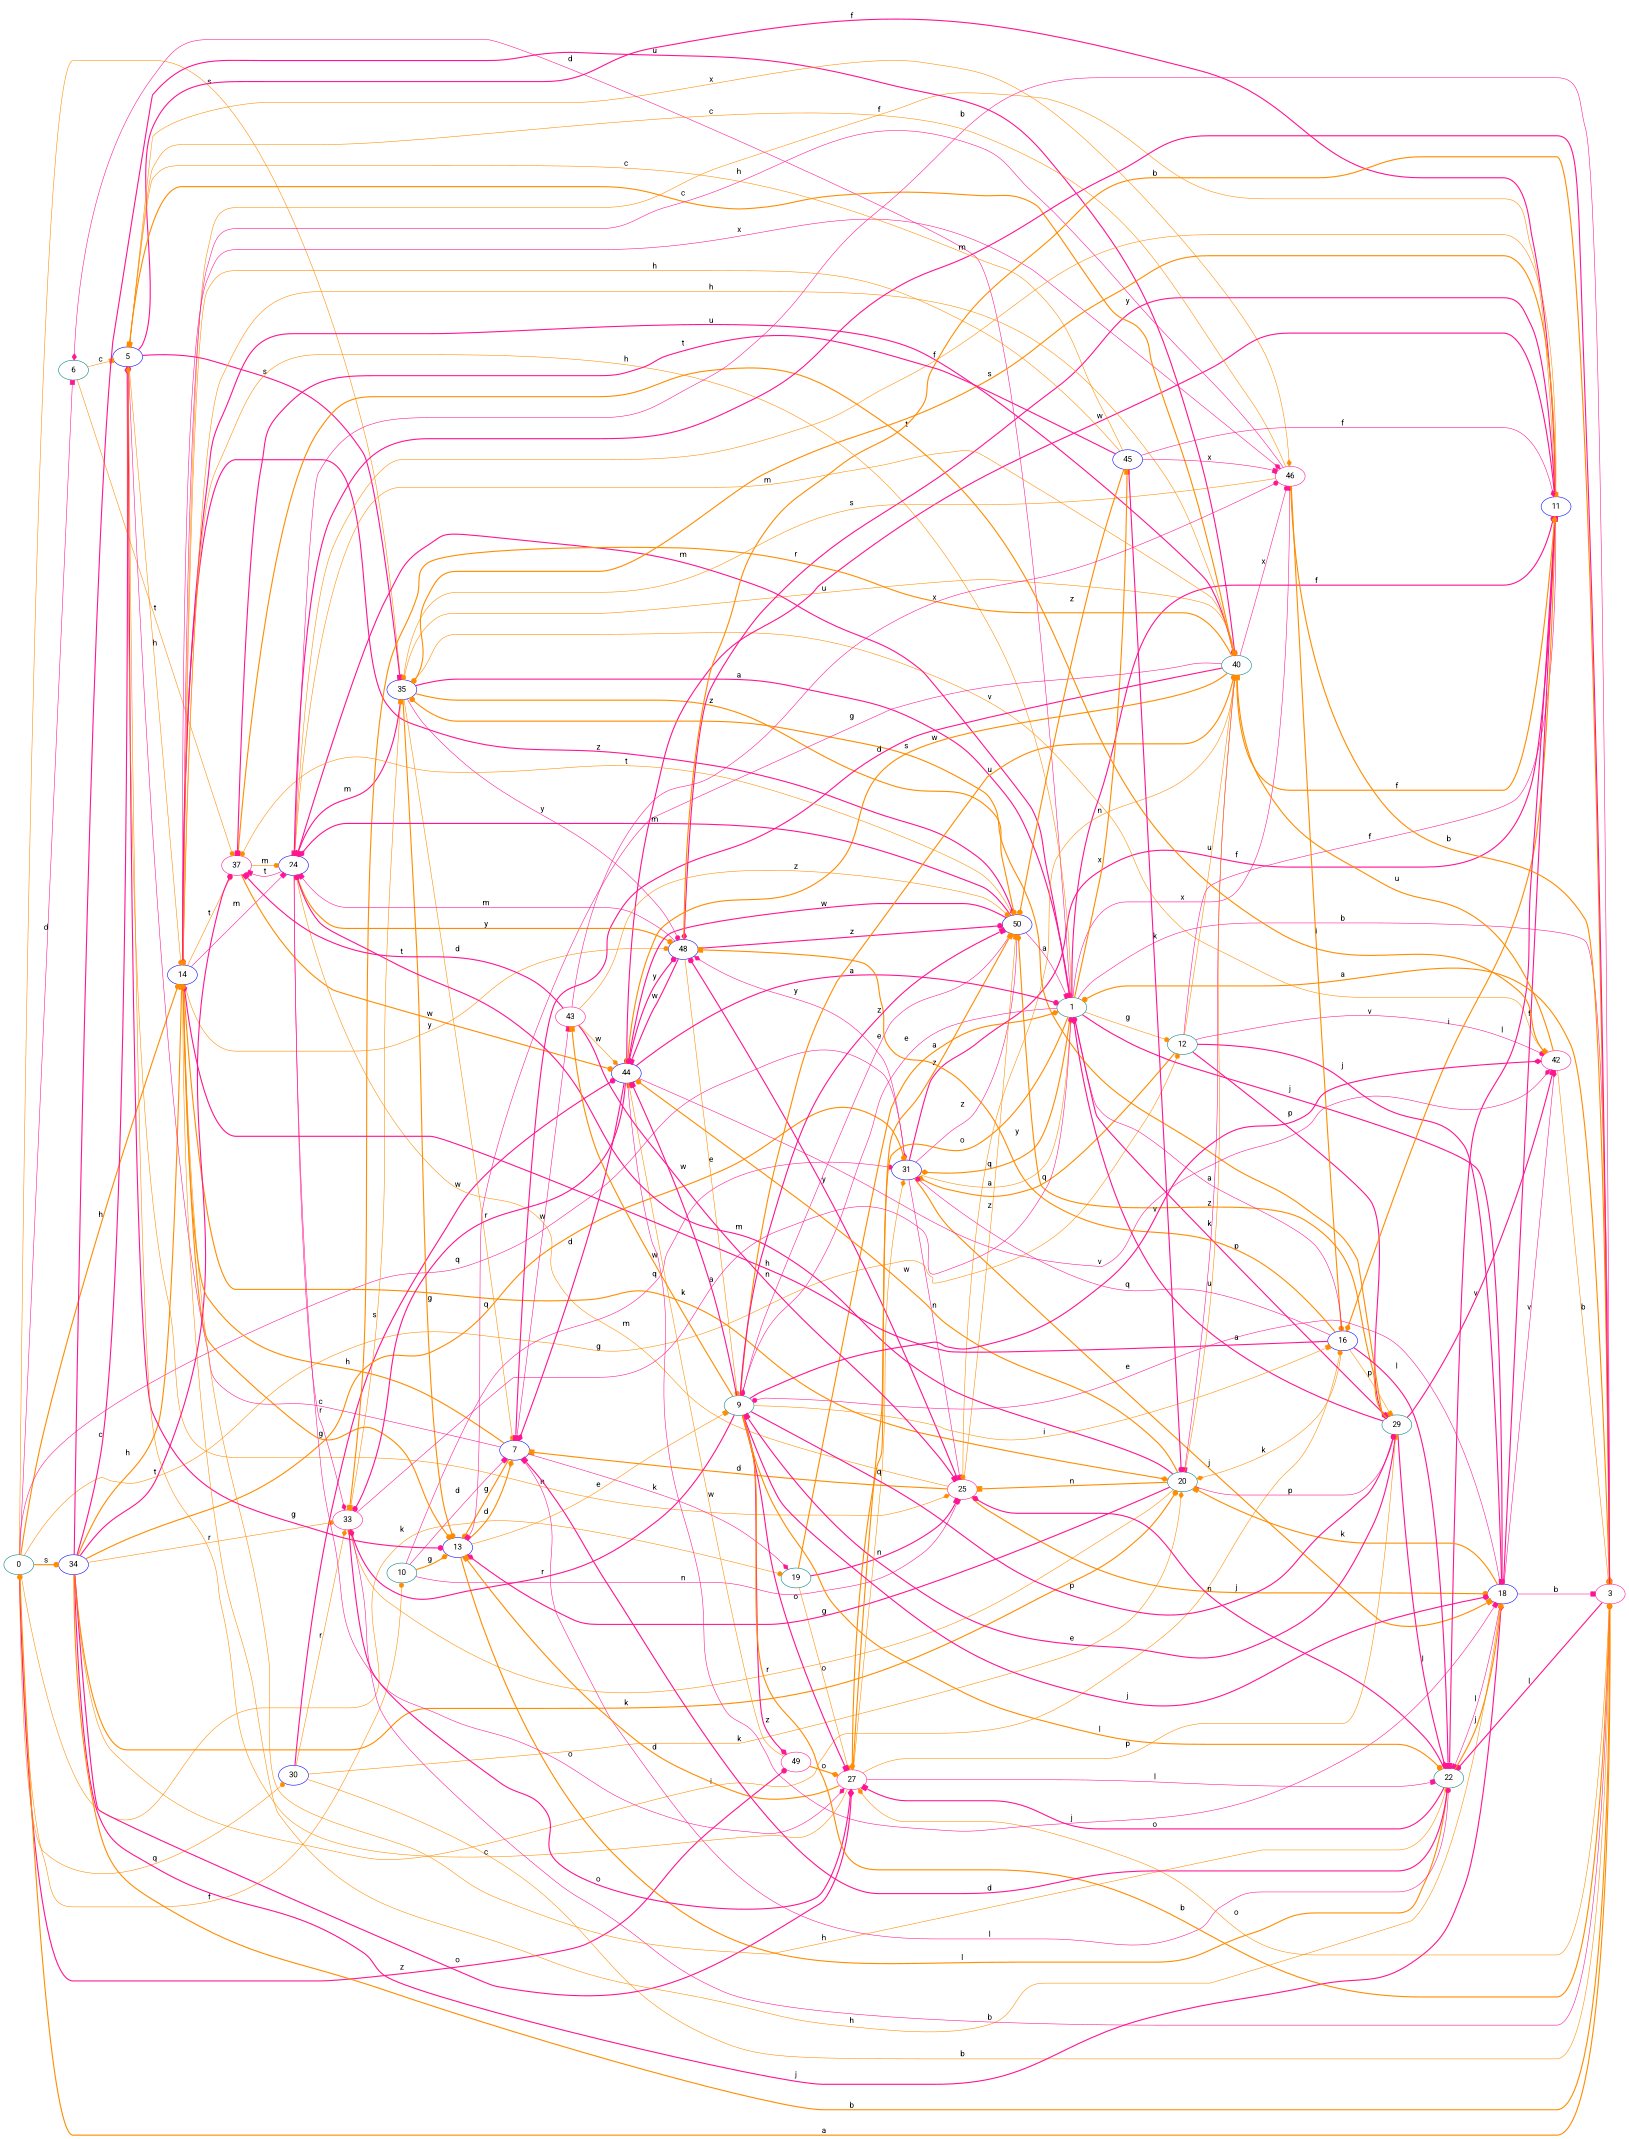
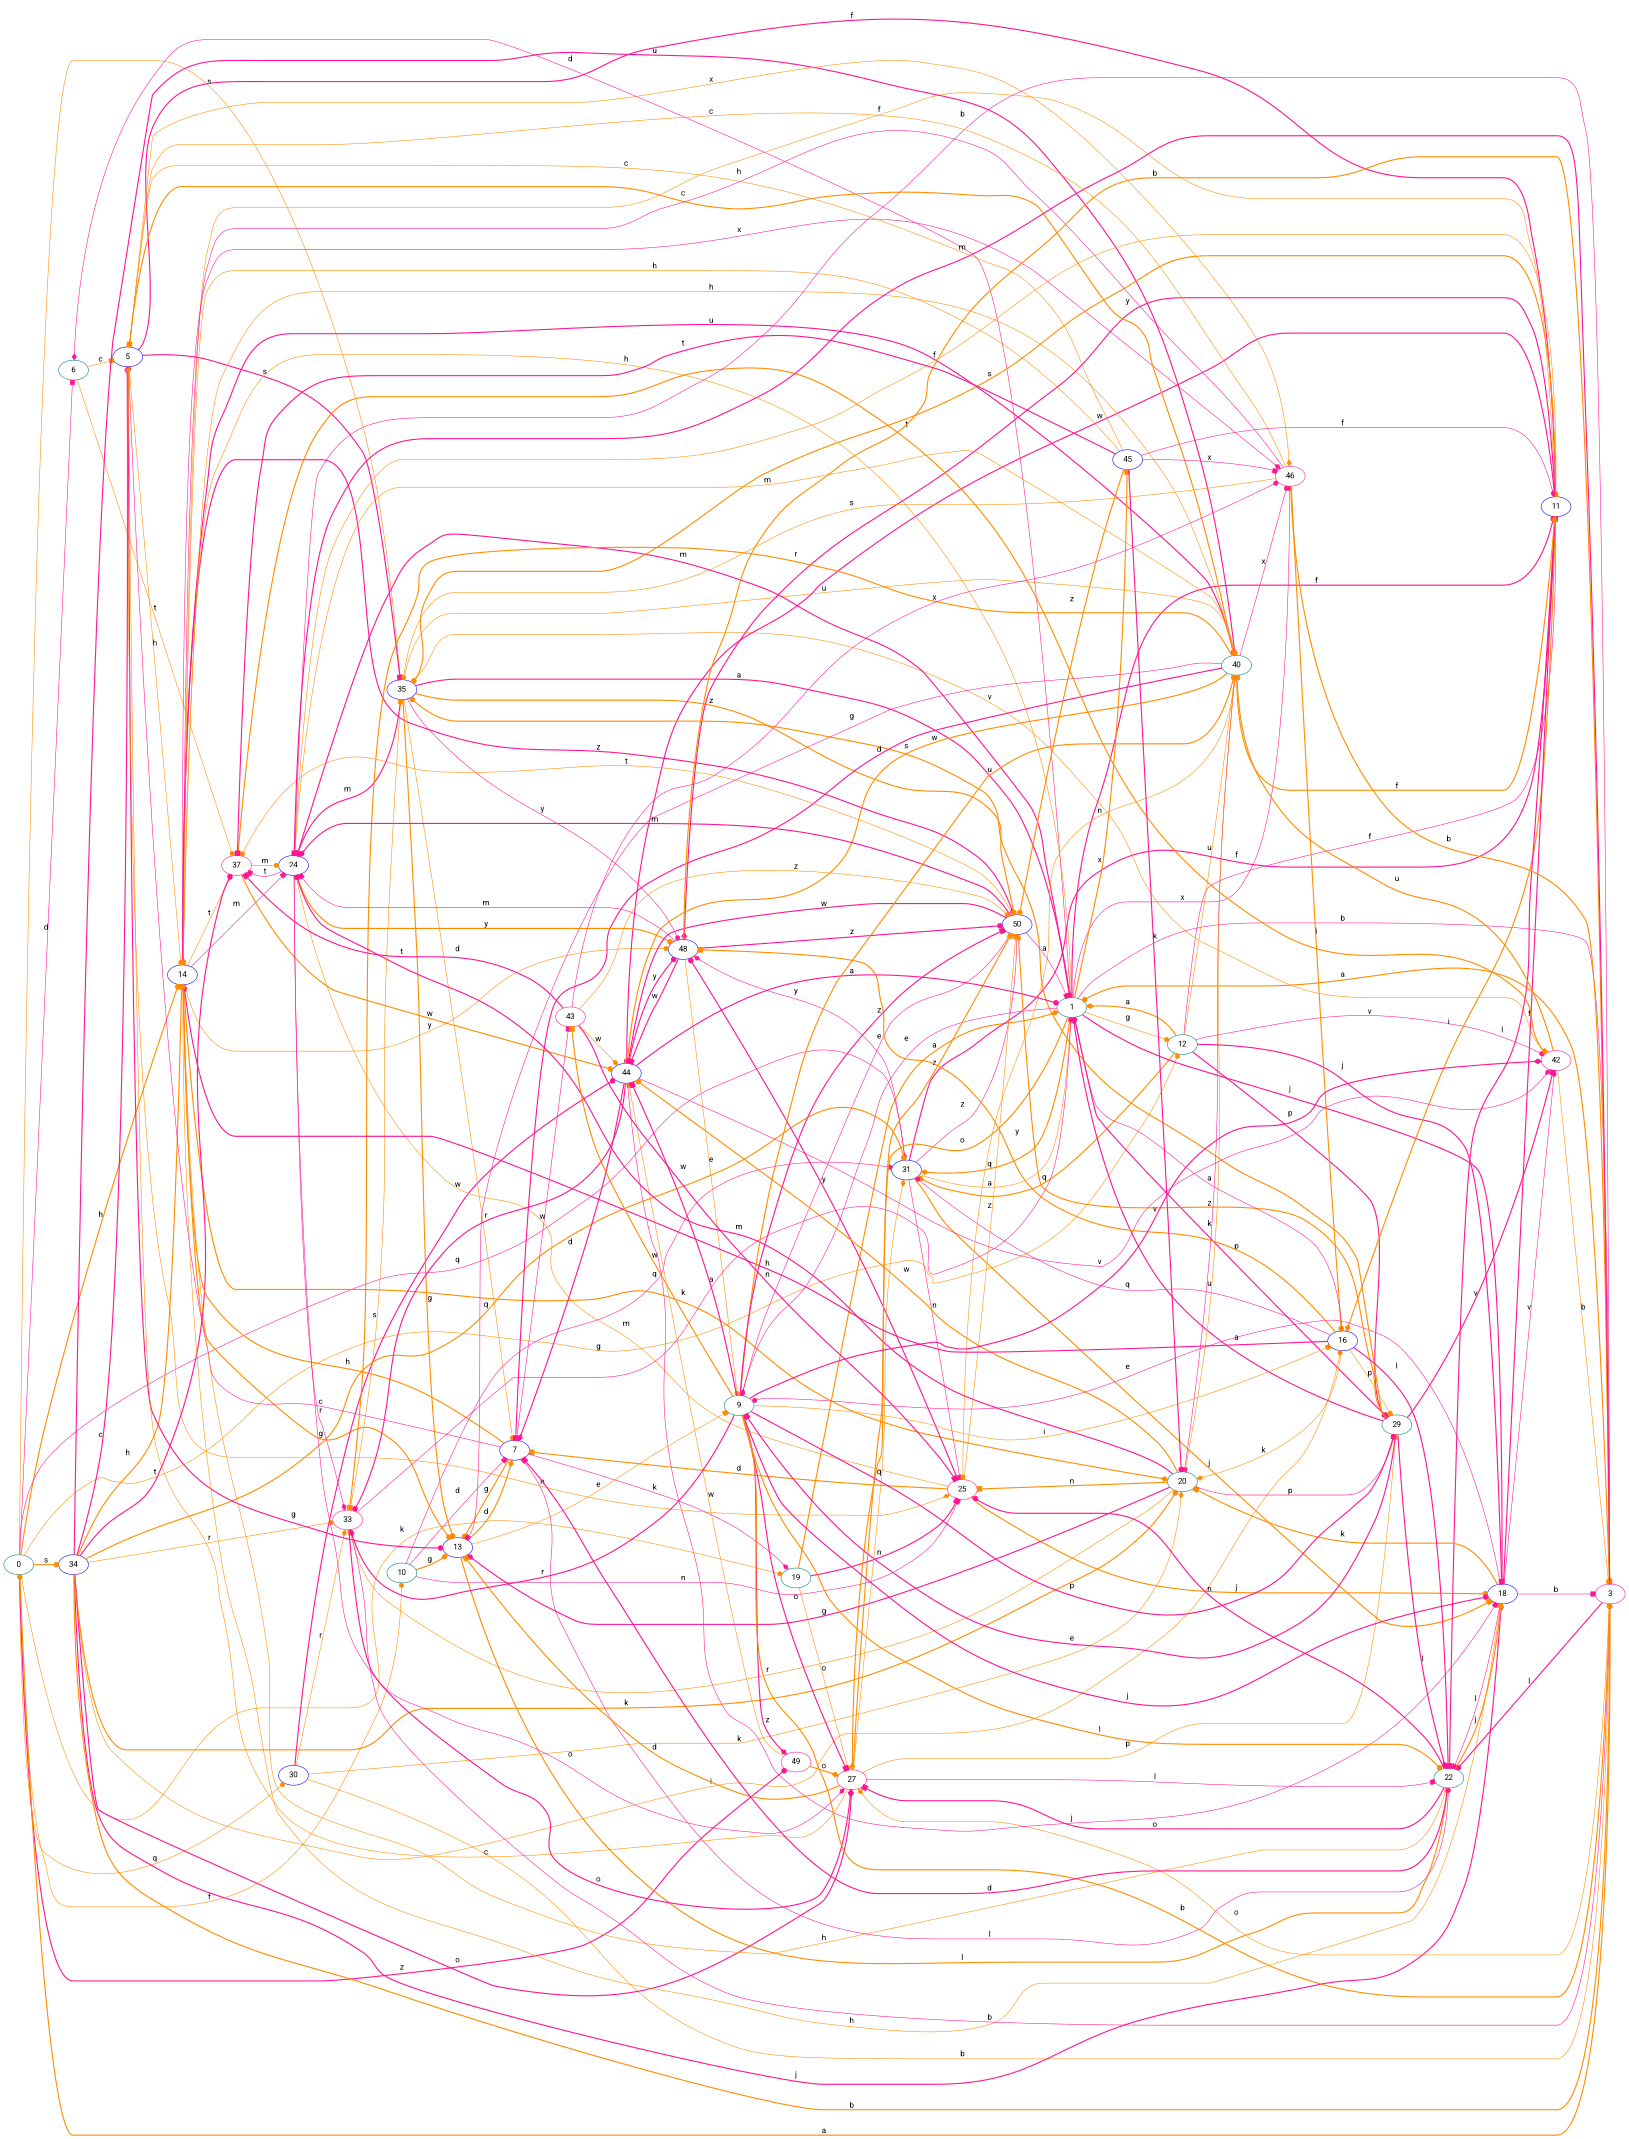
none -> (1139, 1011)
